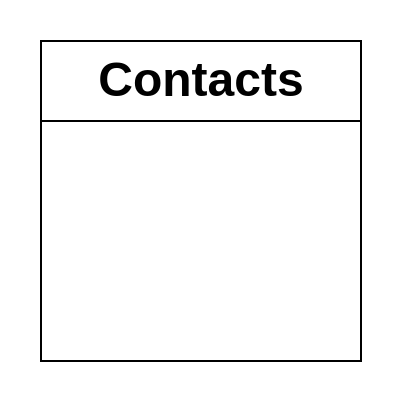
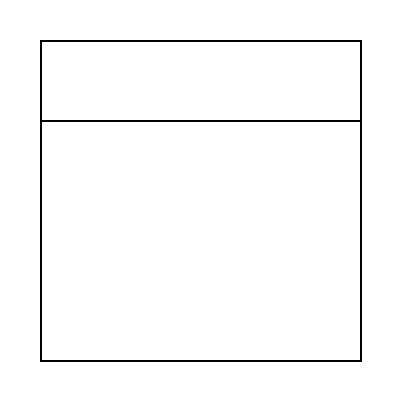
(201, 81) -> none
